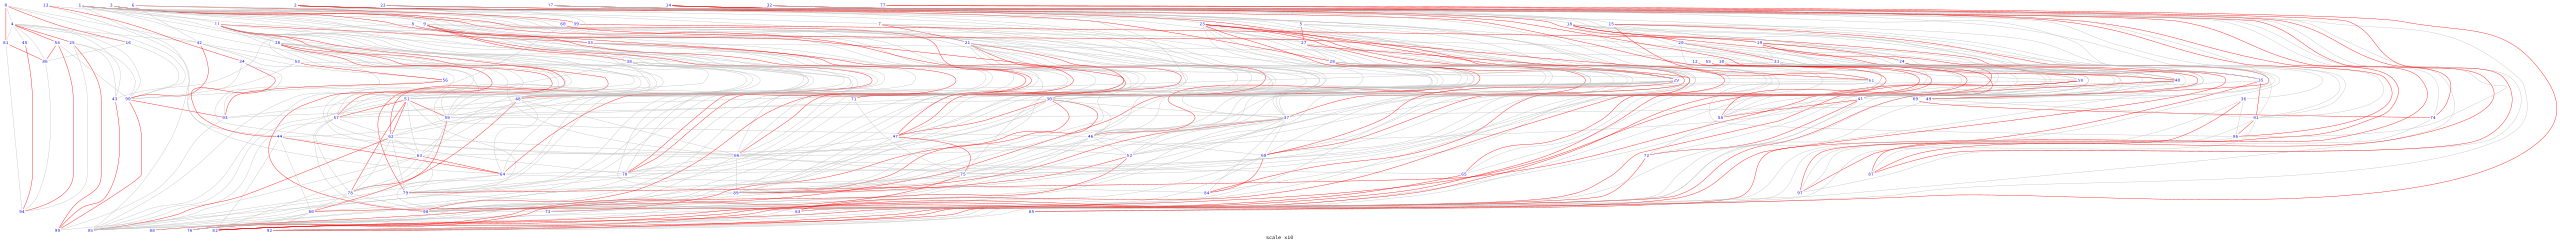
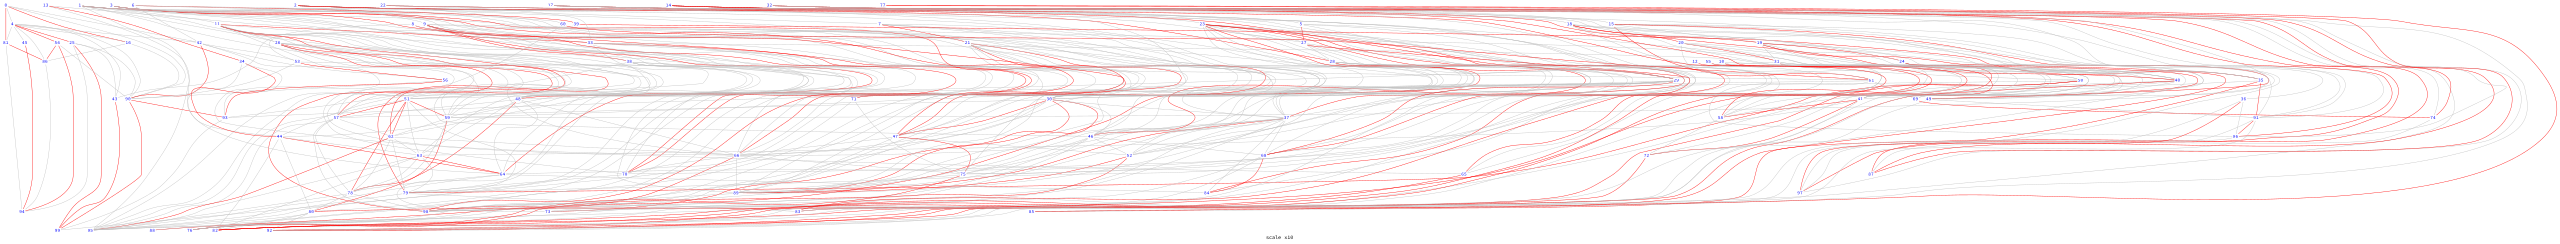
(647, 195) -> (647, 195)
